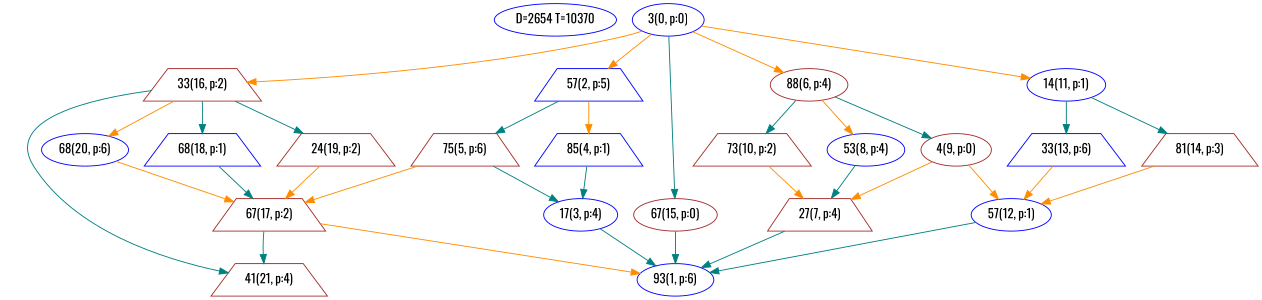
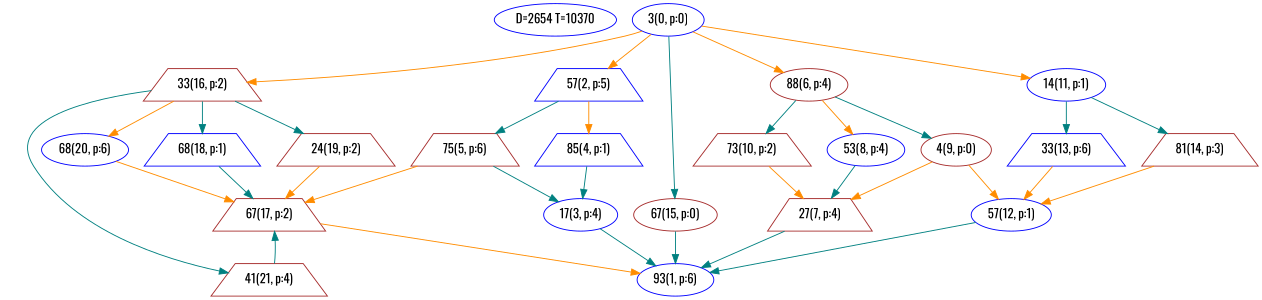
(263, 243) -> (275, 252)
